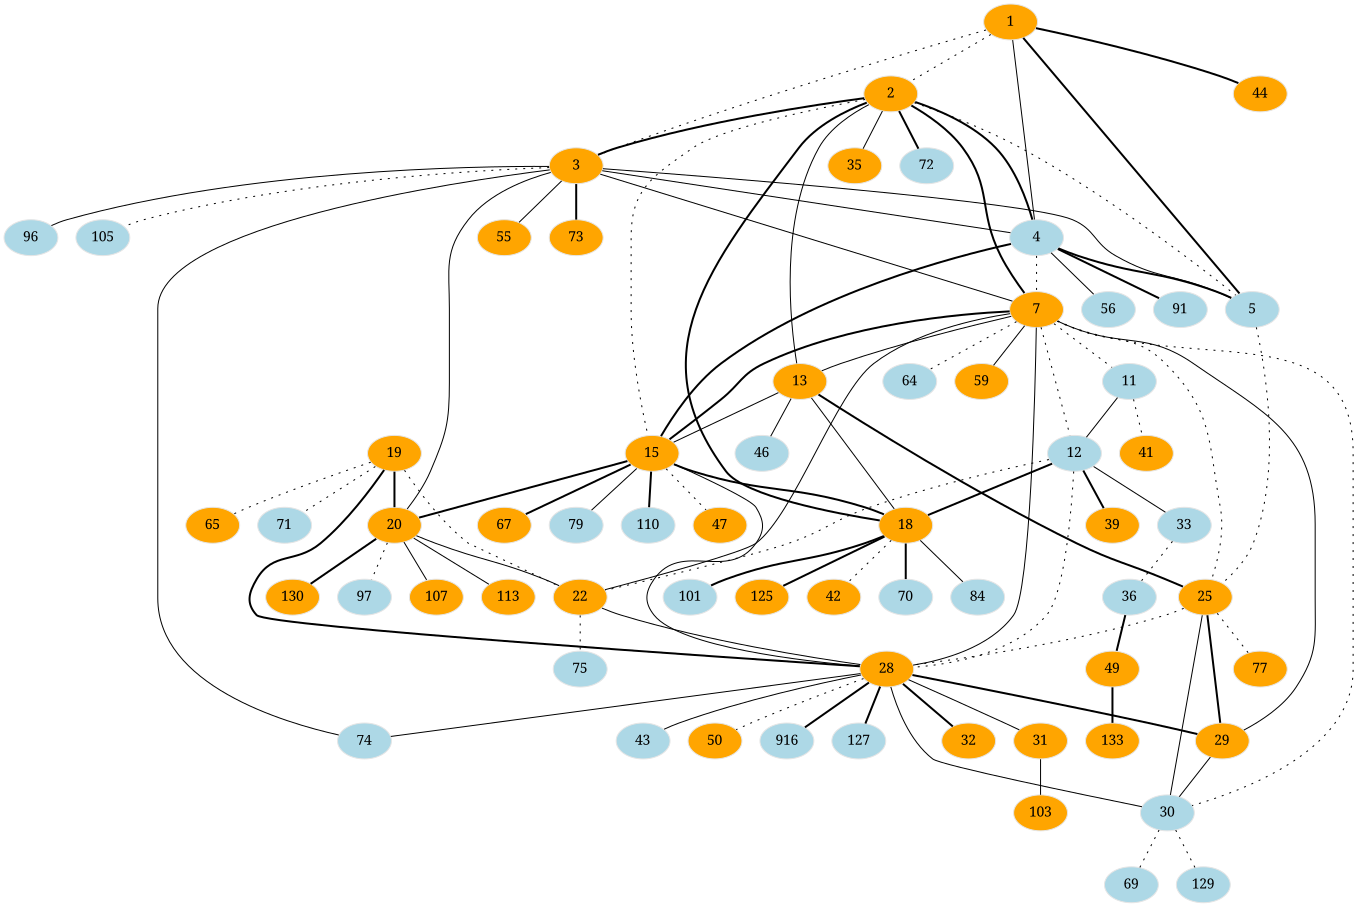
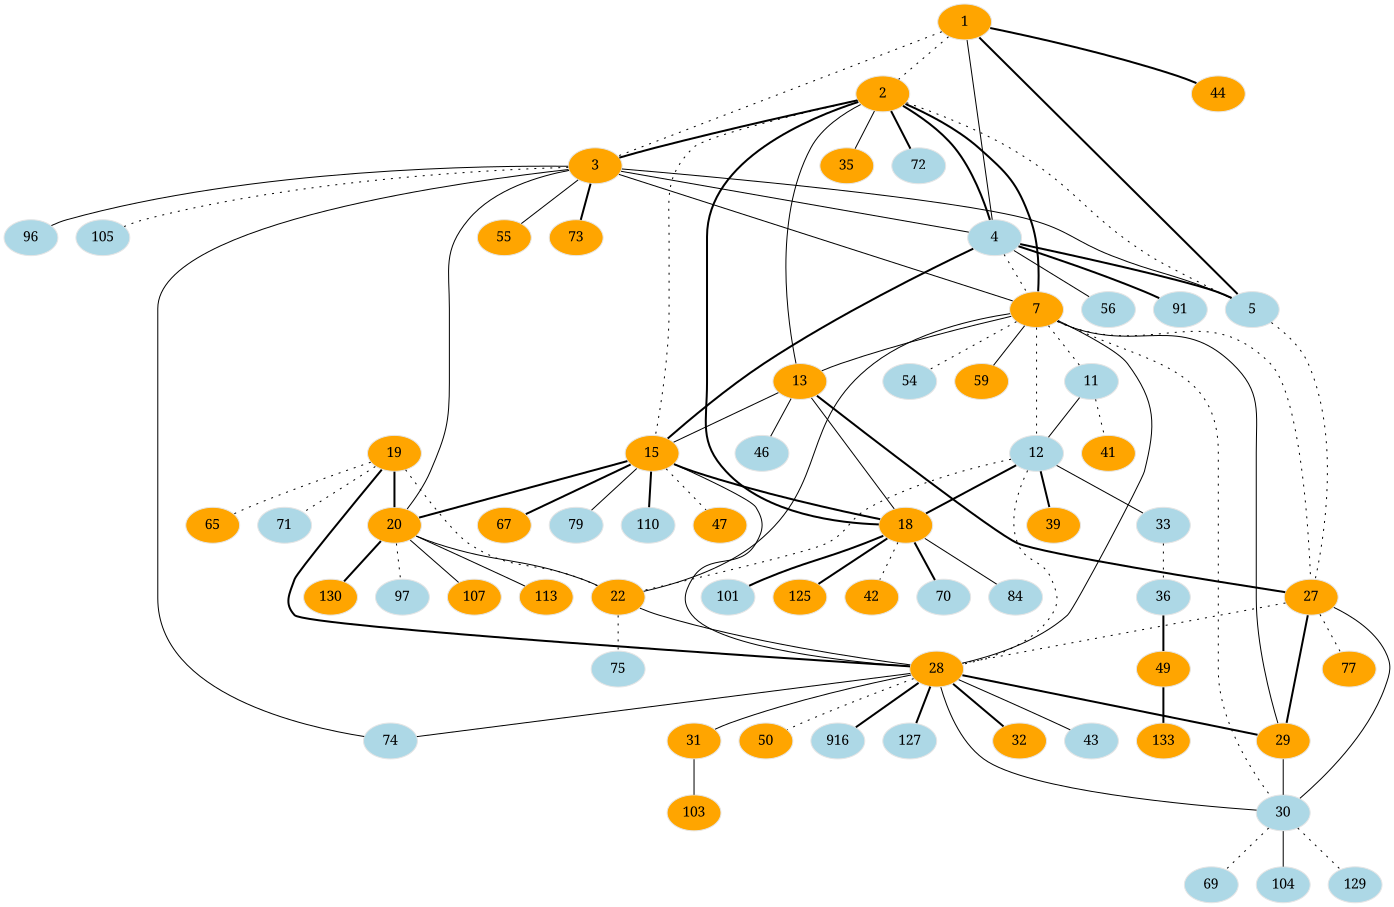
(825, 341) -> none
(910, 381) -> (910, 381)
(1205, 597) -> (1311, 597)
none -> (1283, 885)
